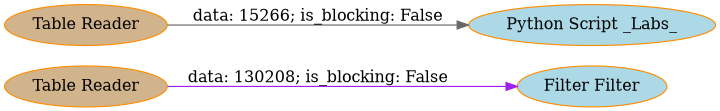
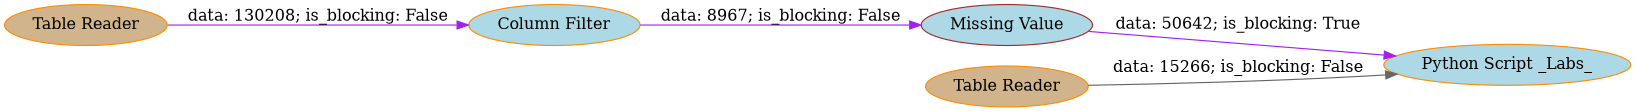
none -> (1007, 25)
(592, 86) -> (554, 25)
